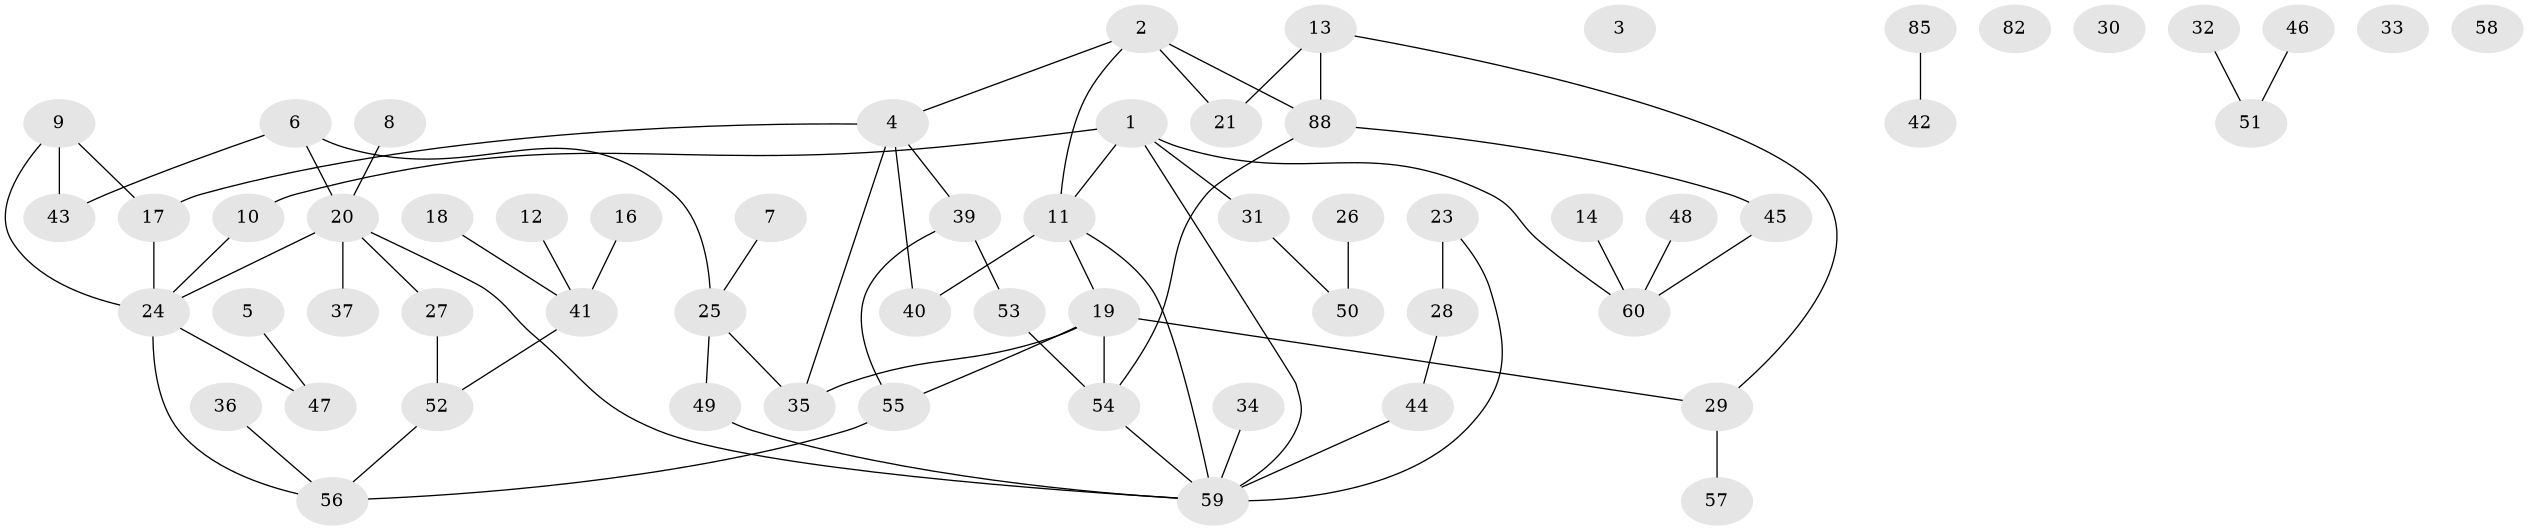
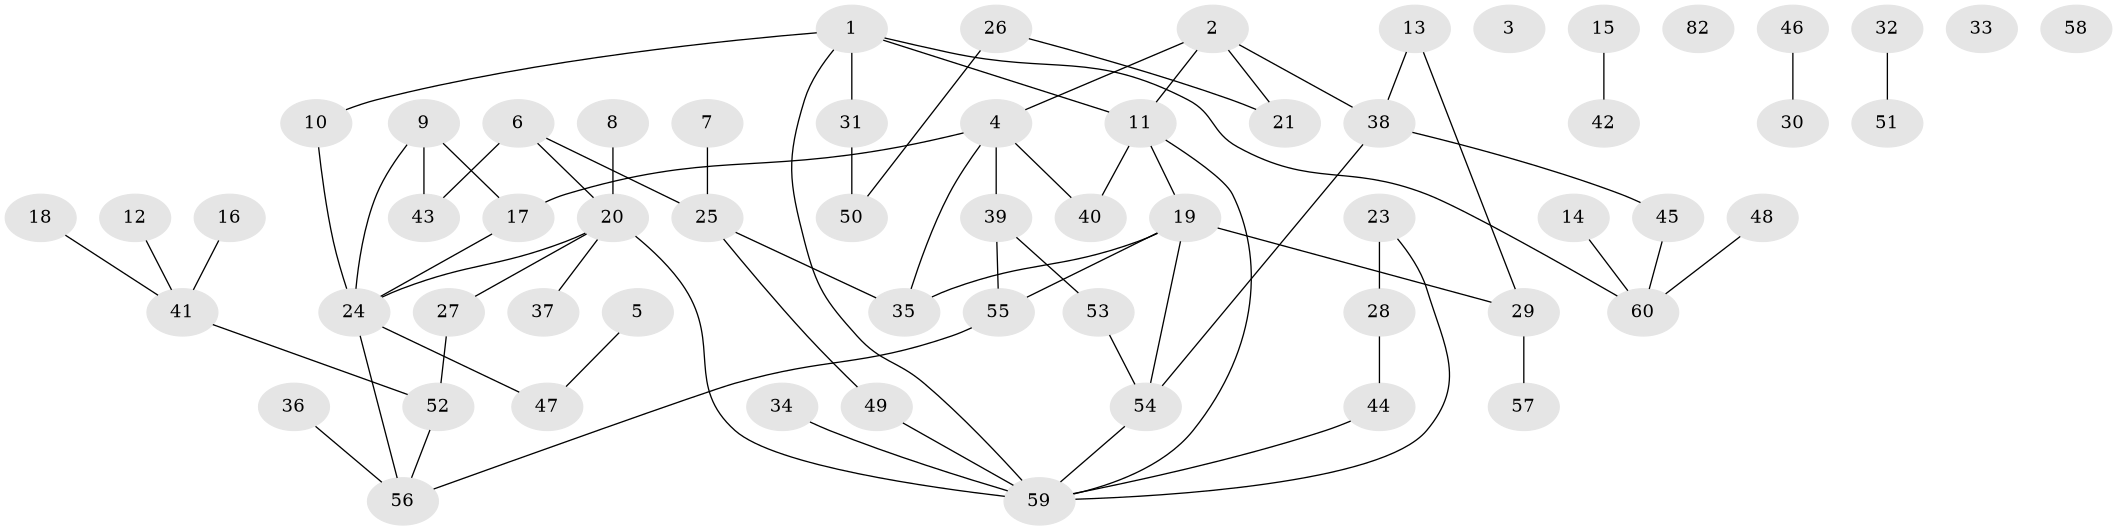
(1920, 29) -> (1604, 29)
(1274, 76) -> (1143, 71)
(2275, 76) -> (1793, 76)
(1321, 123) -> (1379, 123)
